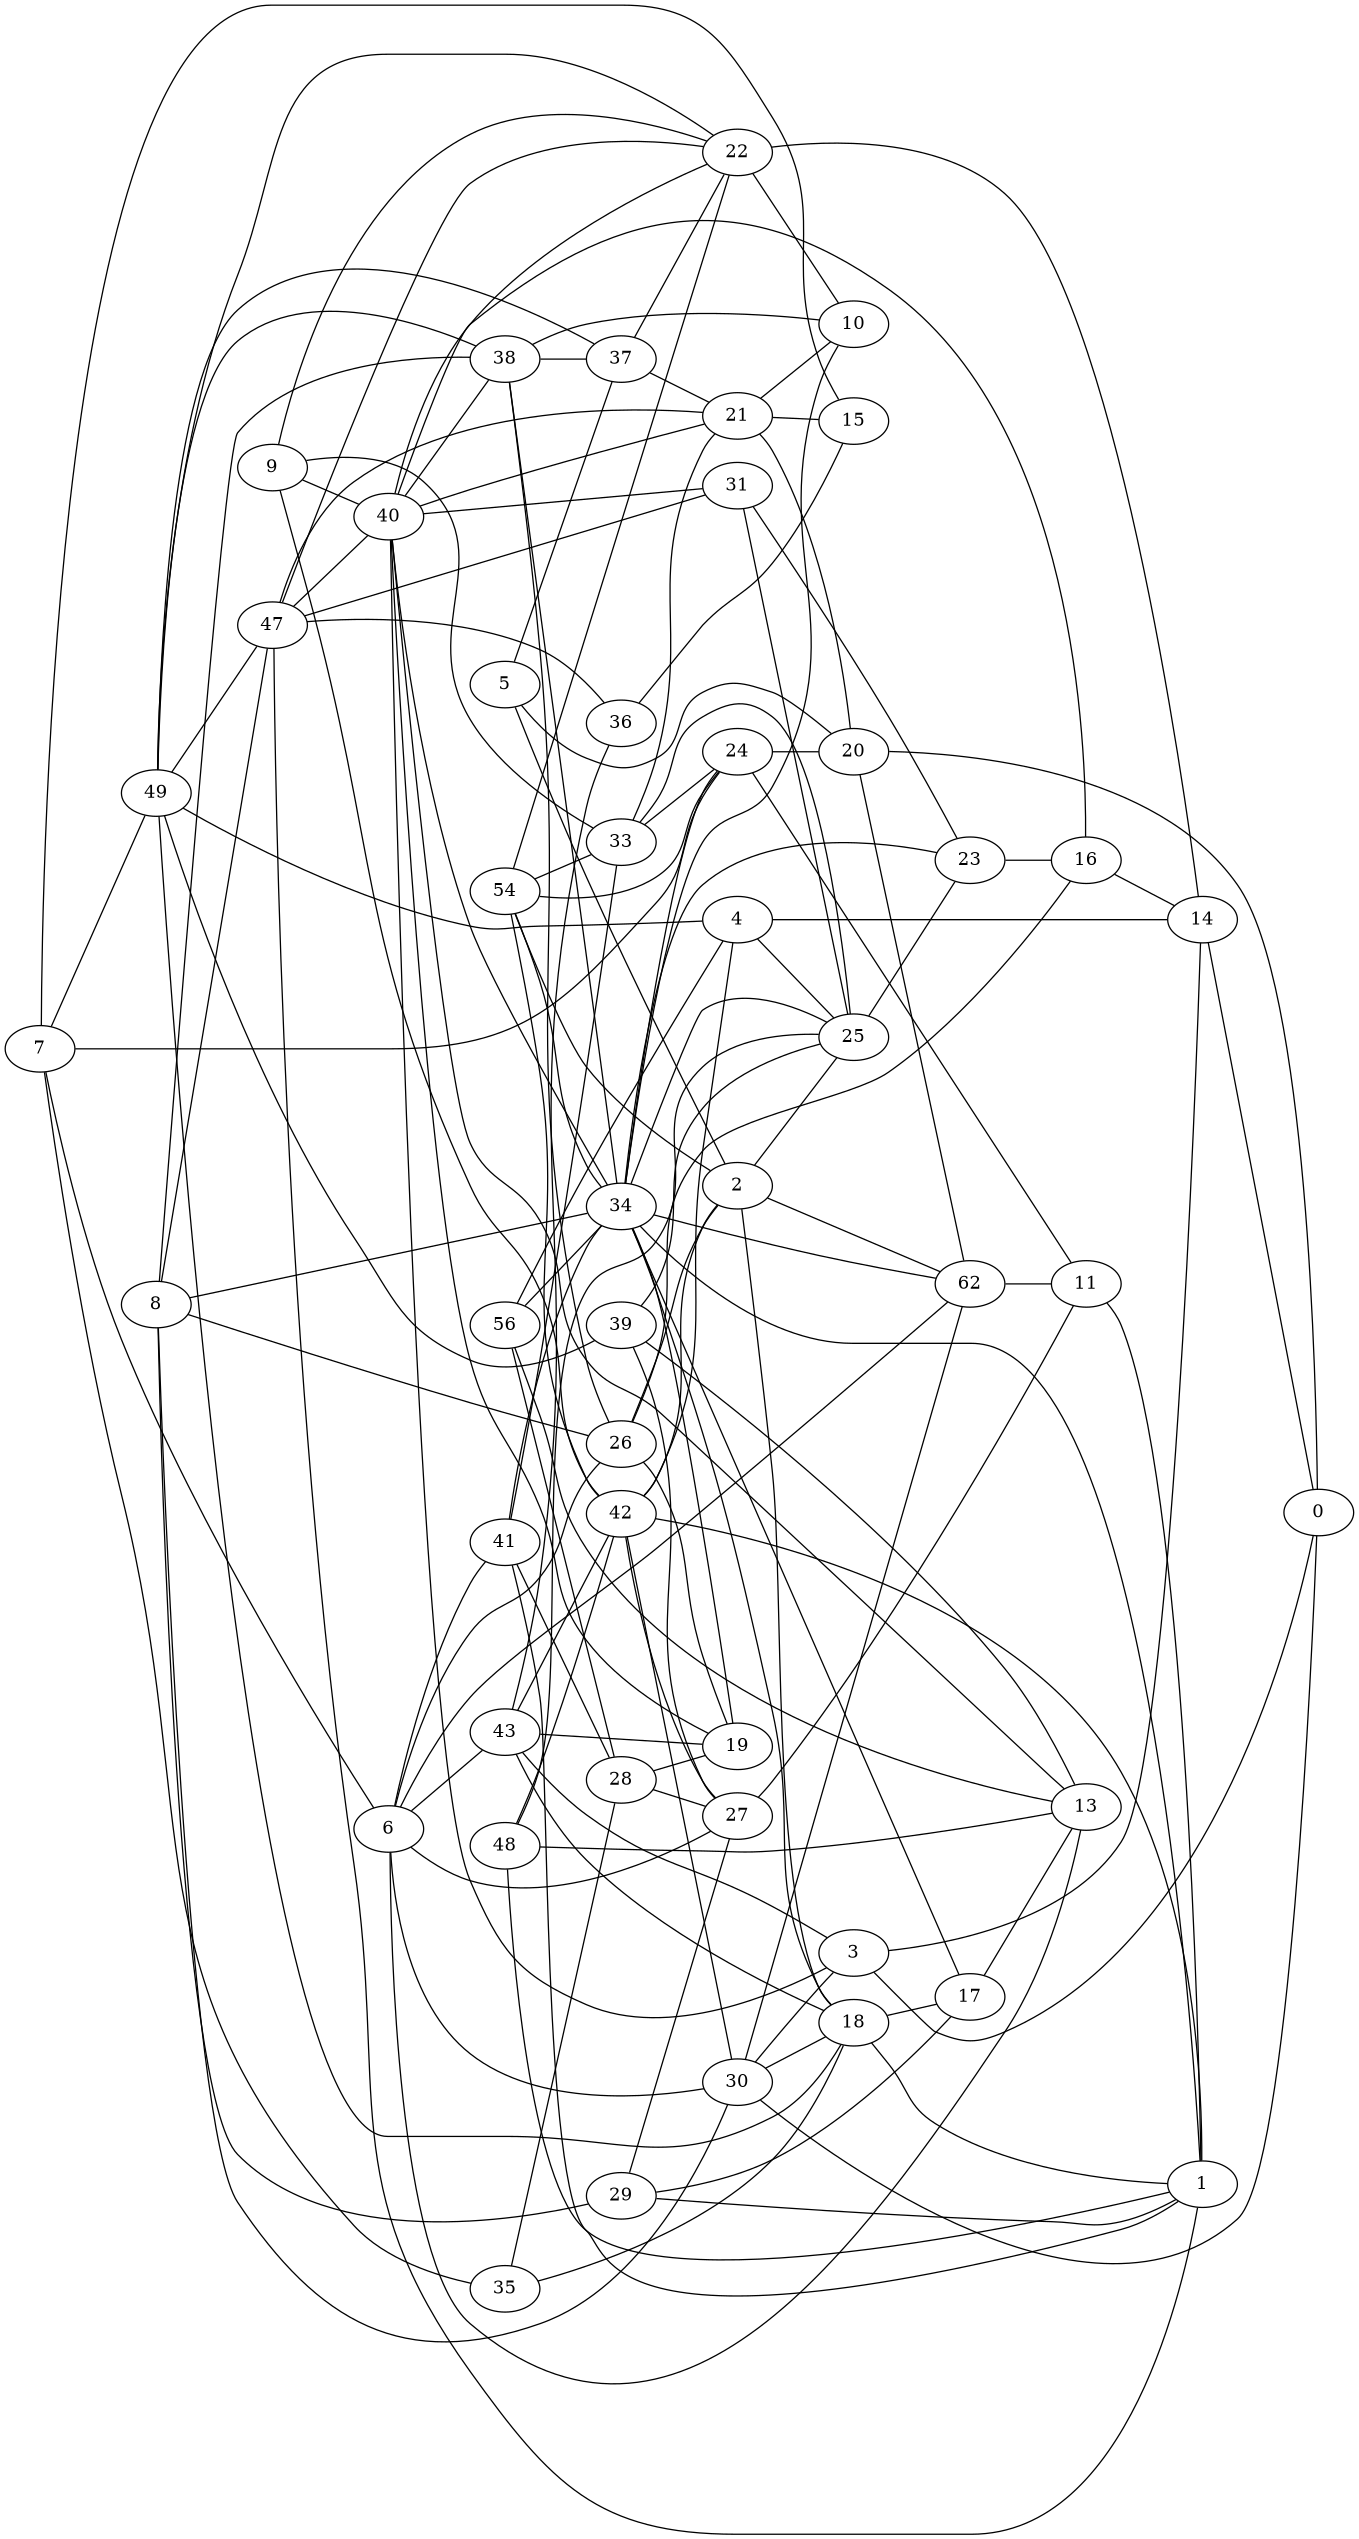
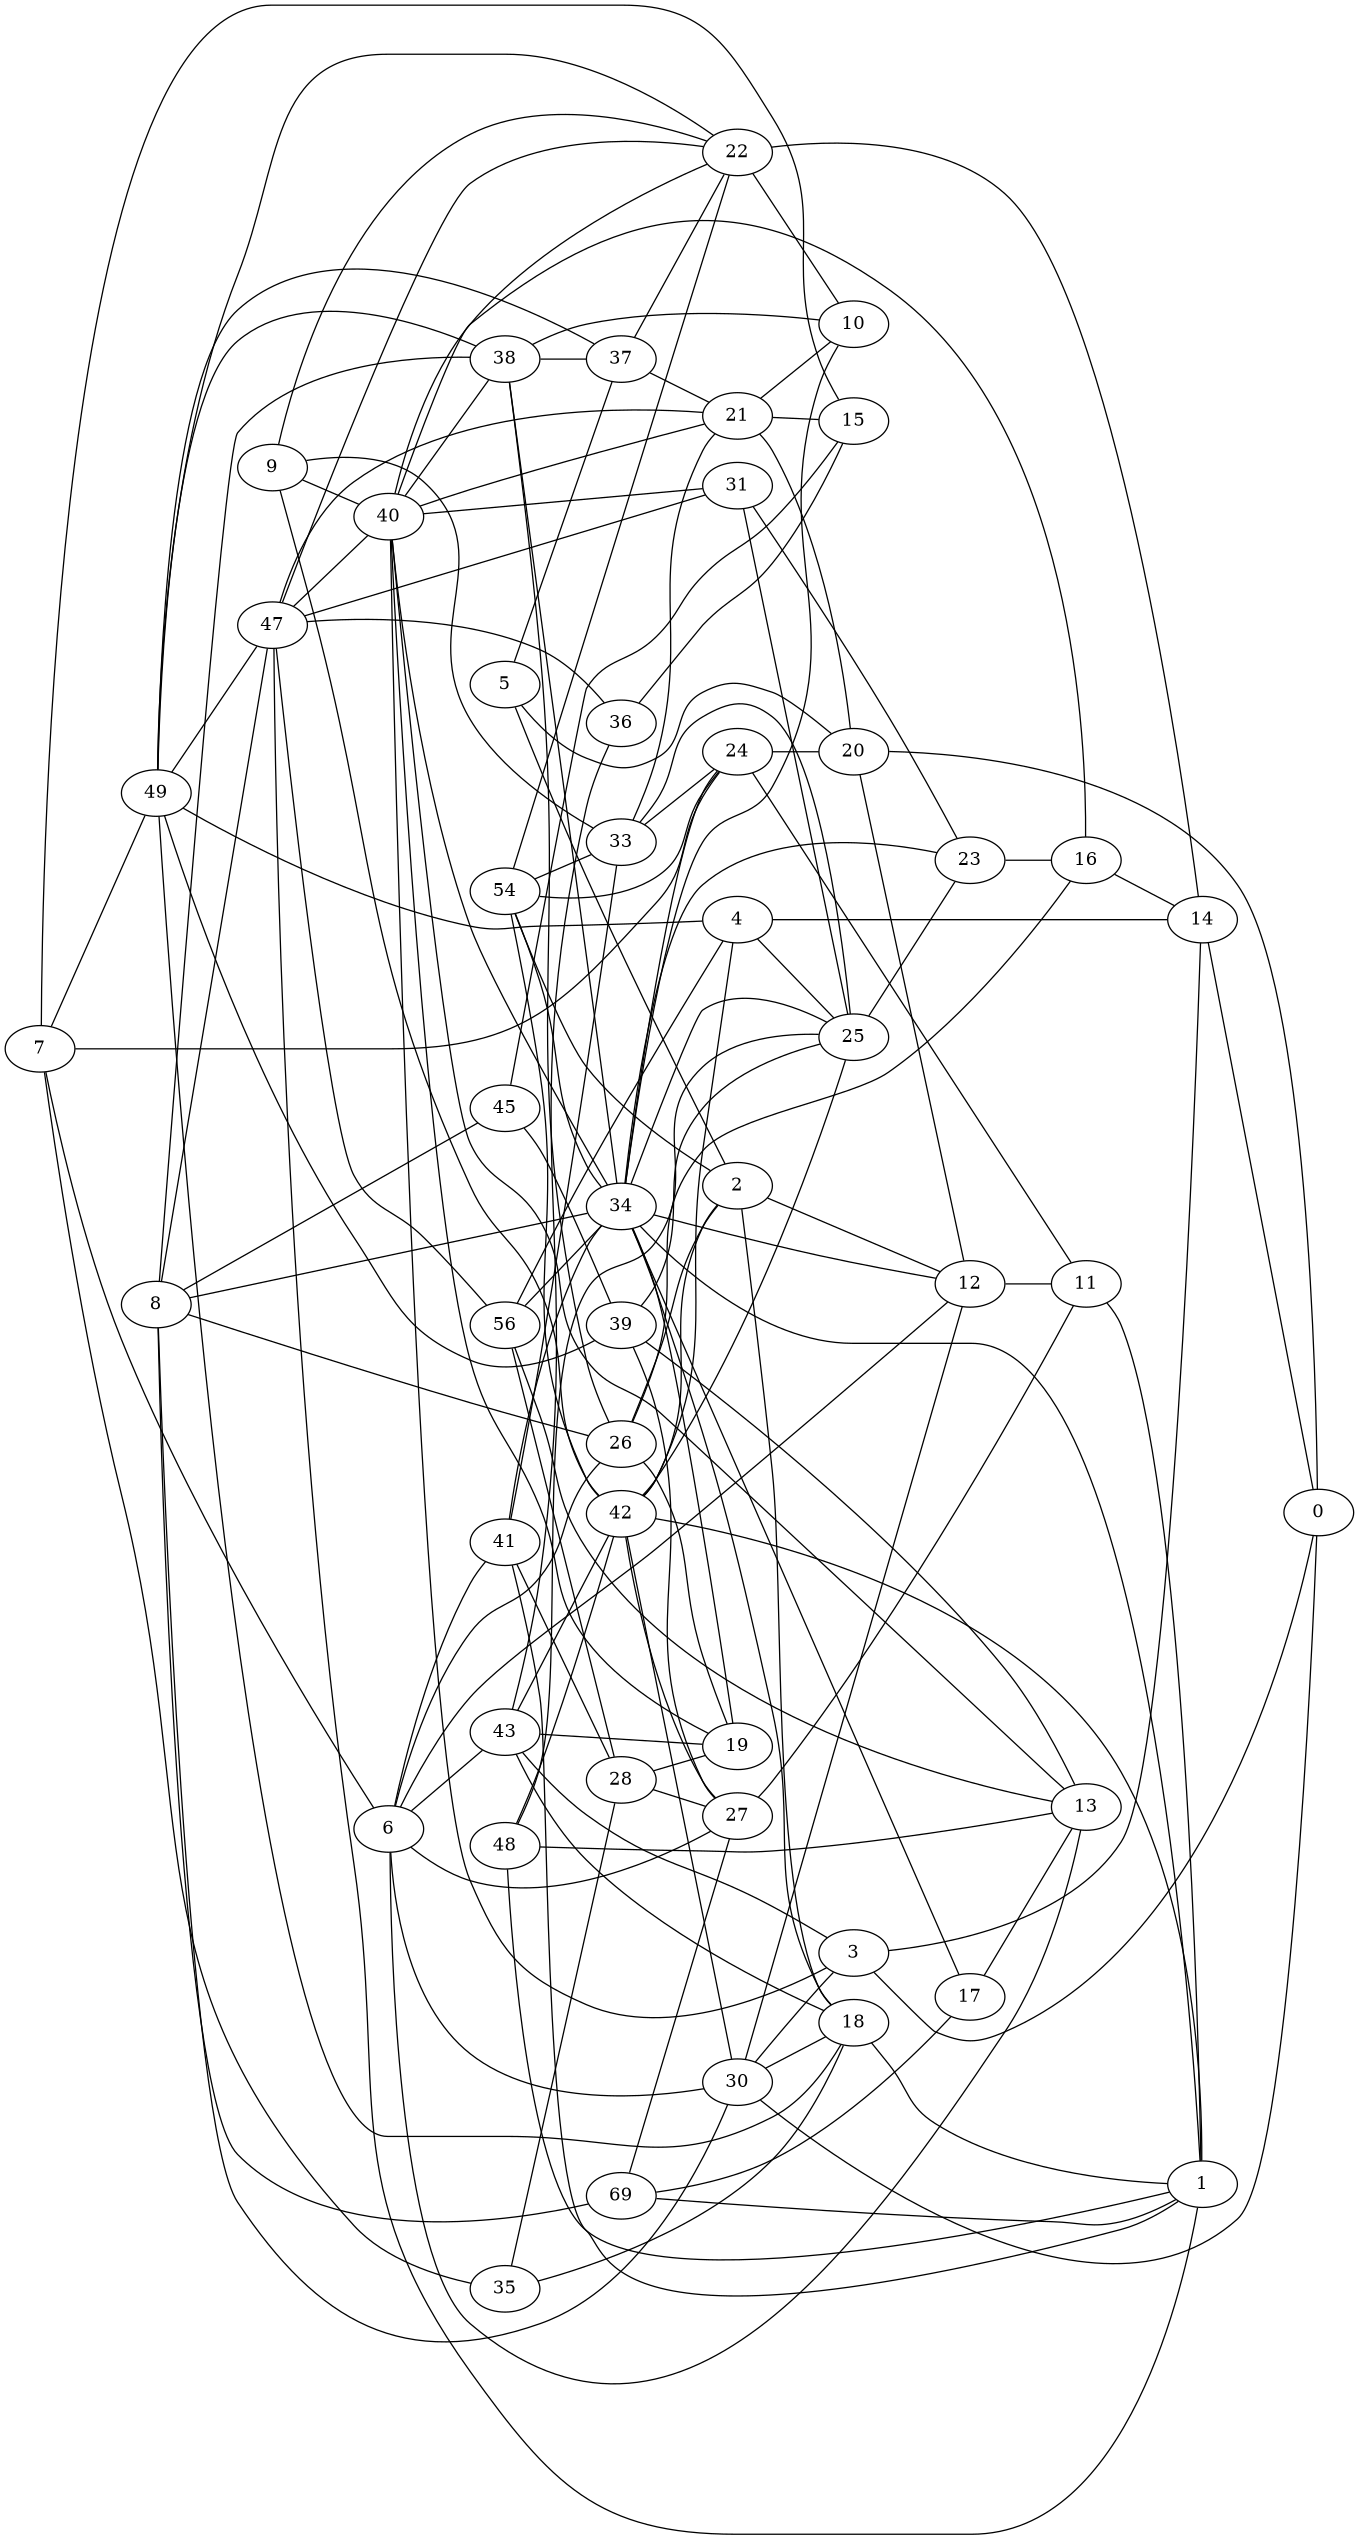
none -> (320, 1006)
none -> (505, 1108)
(792, 1117) -> (760, 1286)
(970, 1284) -> (970, 1284)
(921, 2008) -> none
(621, 2196) -> (621, 2196)
